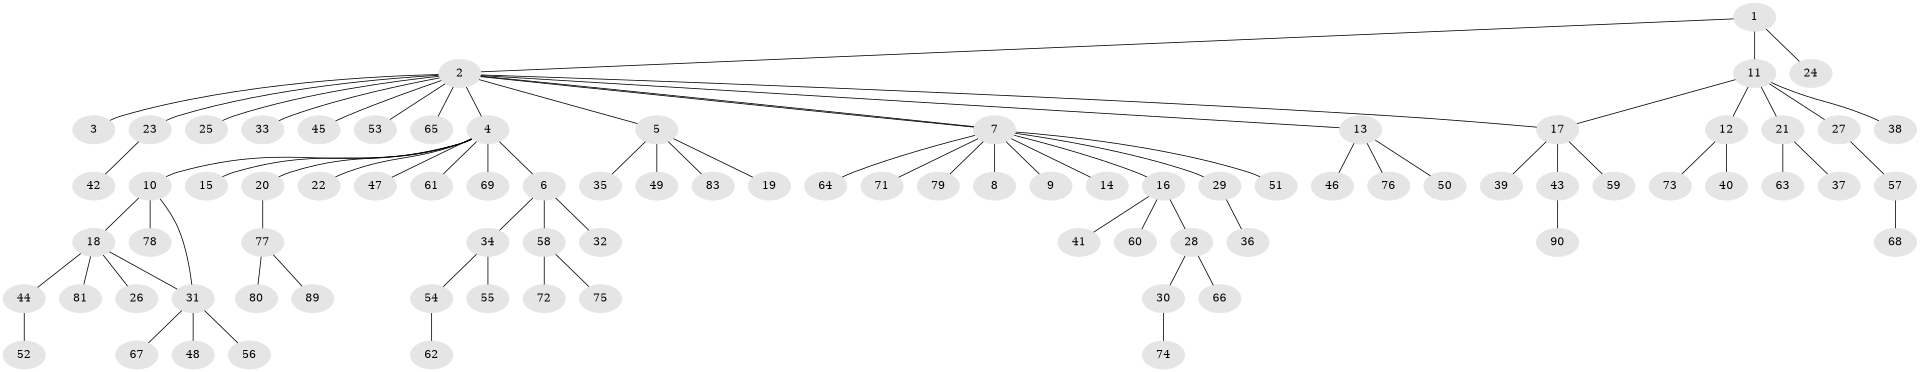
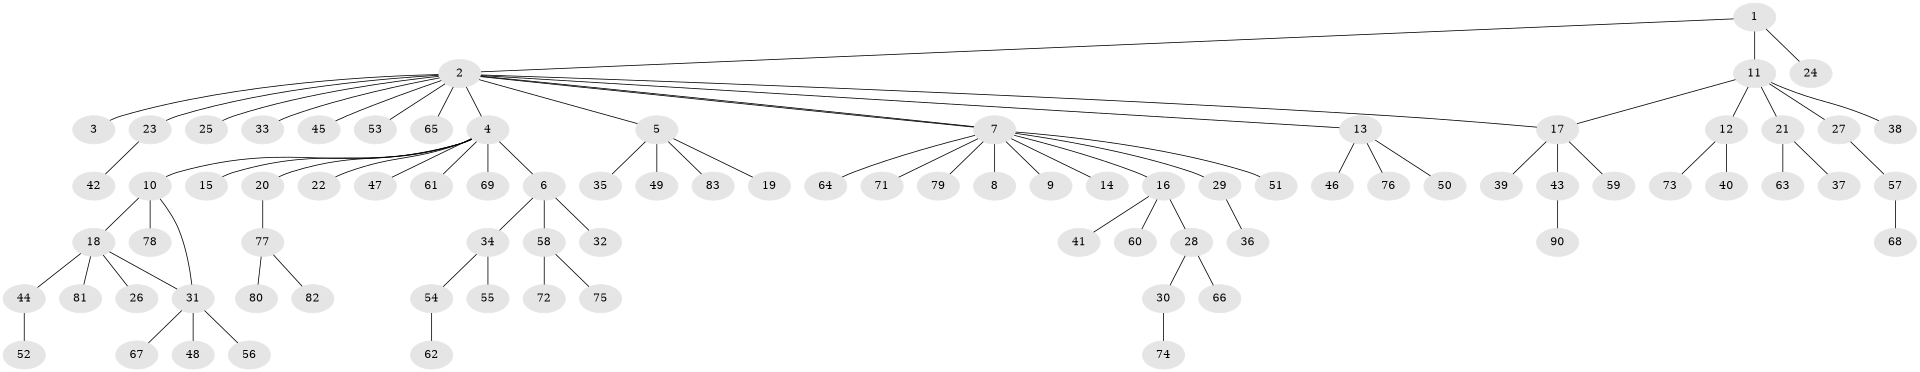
(313, 299) -> (313, 299)
